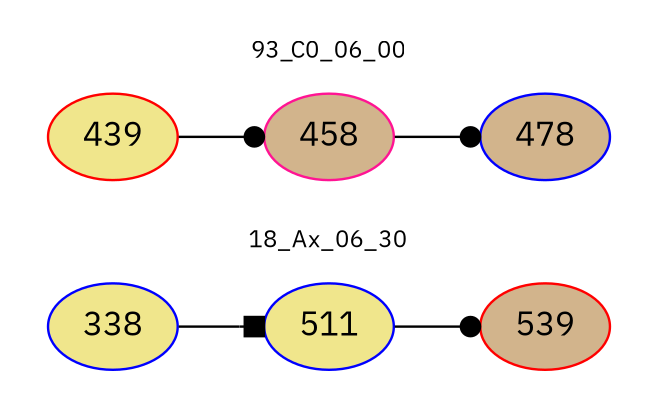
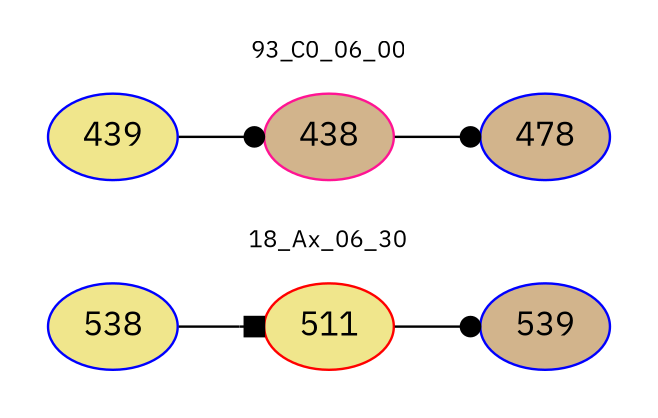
(113, 137) -> (113, 137)
(329, 137) -> (329, 137)
(113, 327) -> (113, 327)
(329, 327) -> (329, 327)
(545, 327) -> (545, 327)
